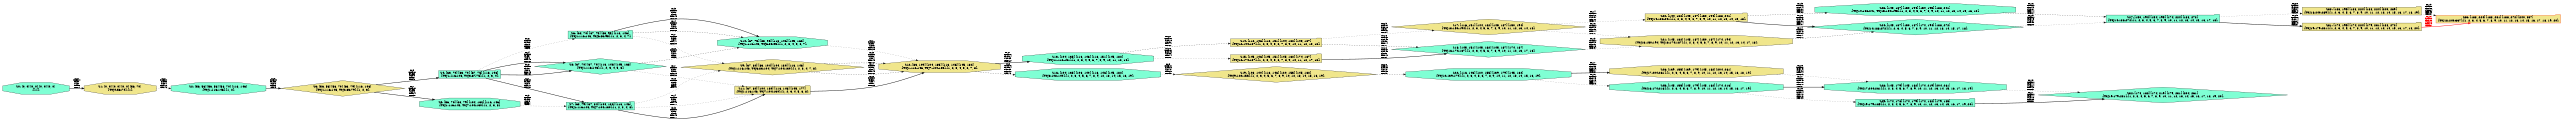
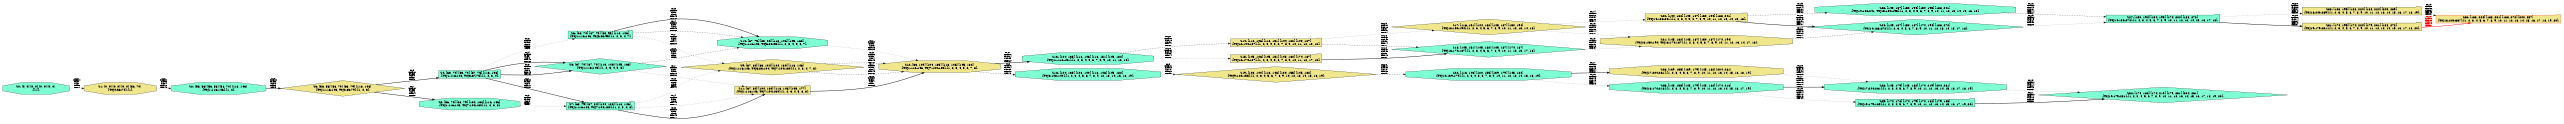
(76, 88) -> (76, 88)
